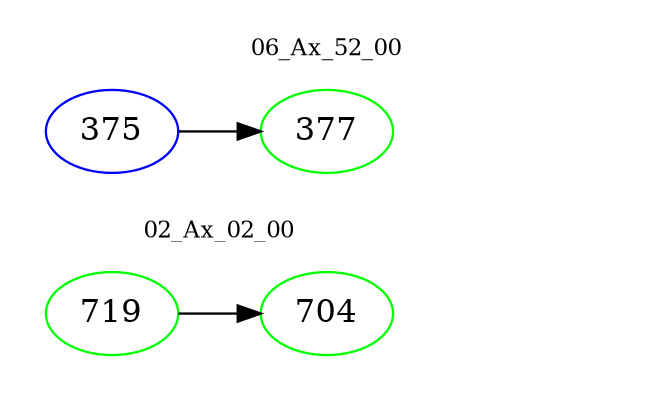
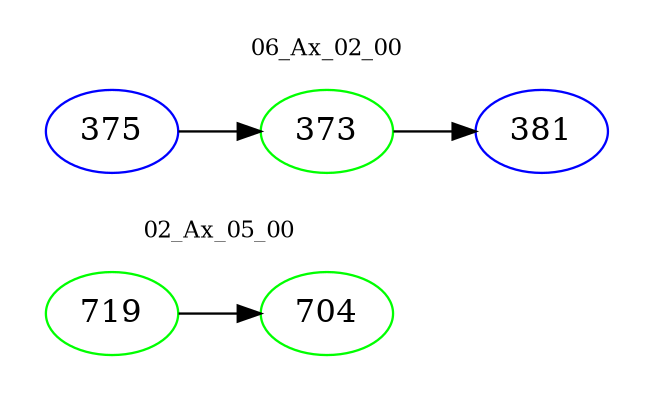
(327, 50) -> (327, 50)
(327, 131) -> (327, 131)
none -> (542, 131)
(219, 232) -> (219, 232)
